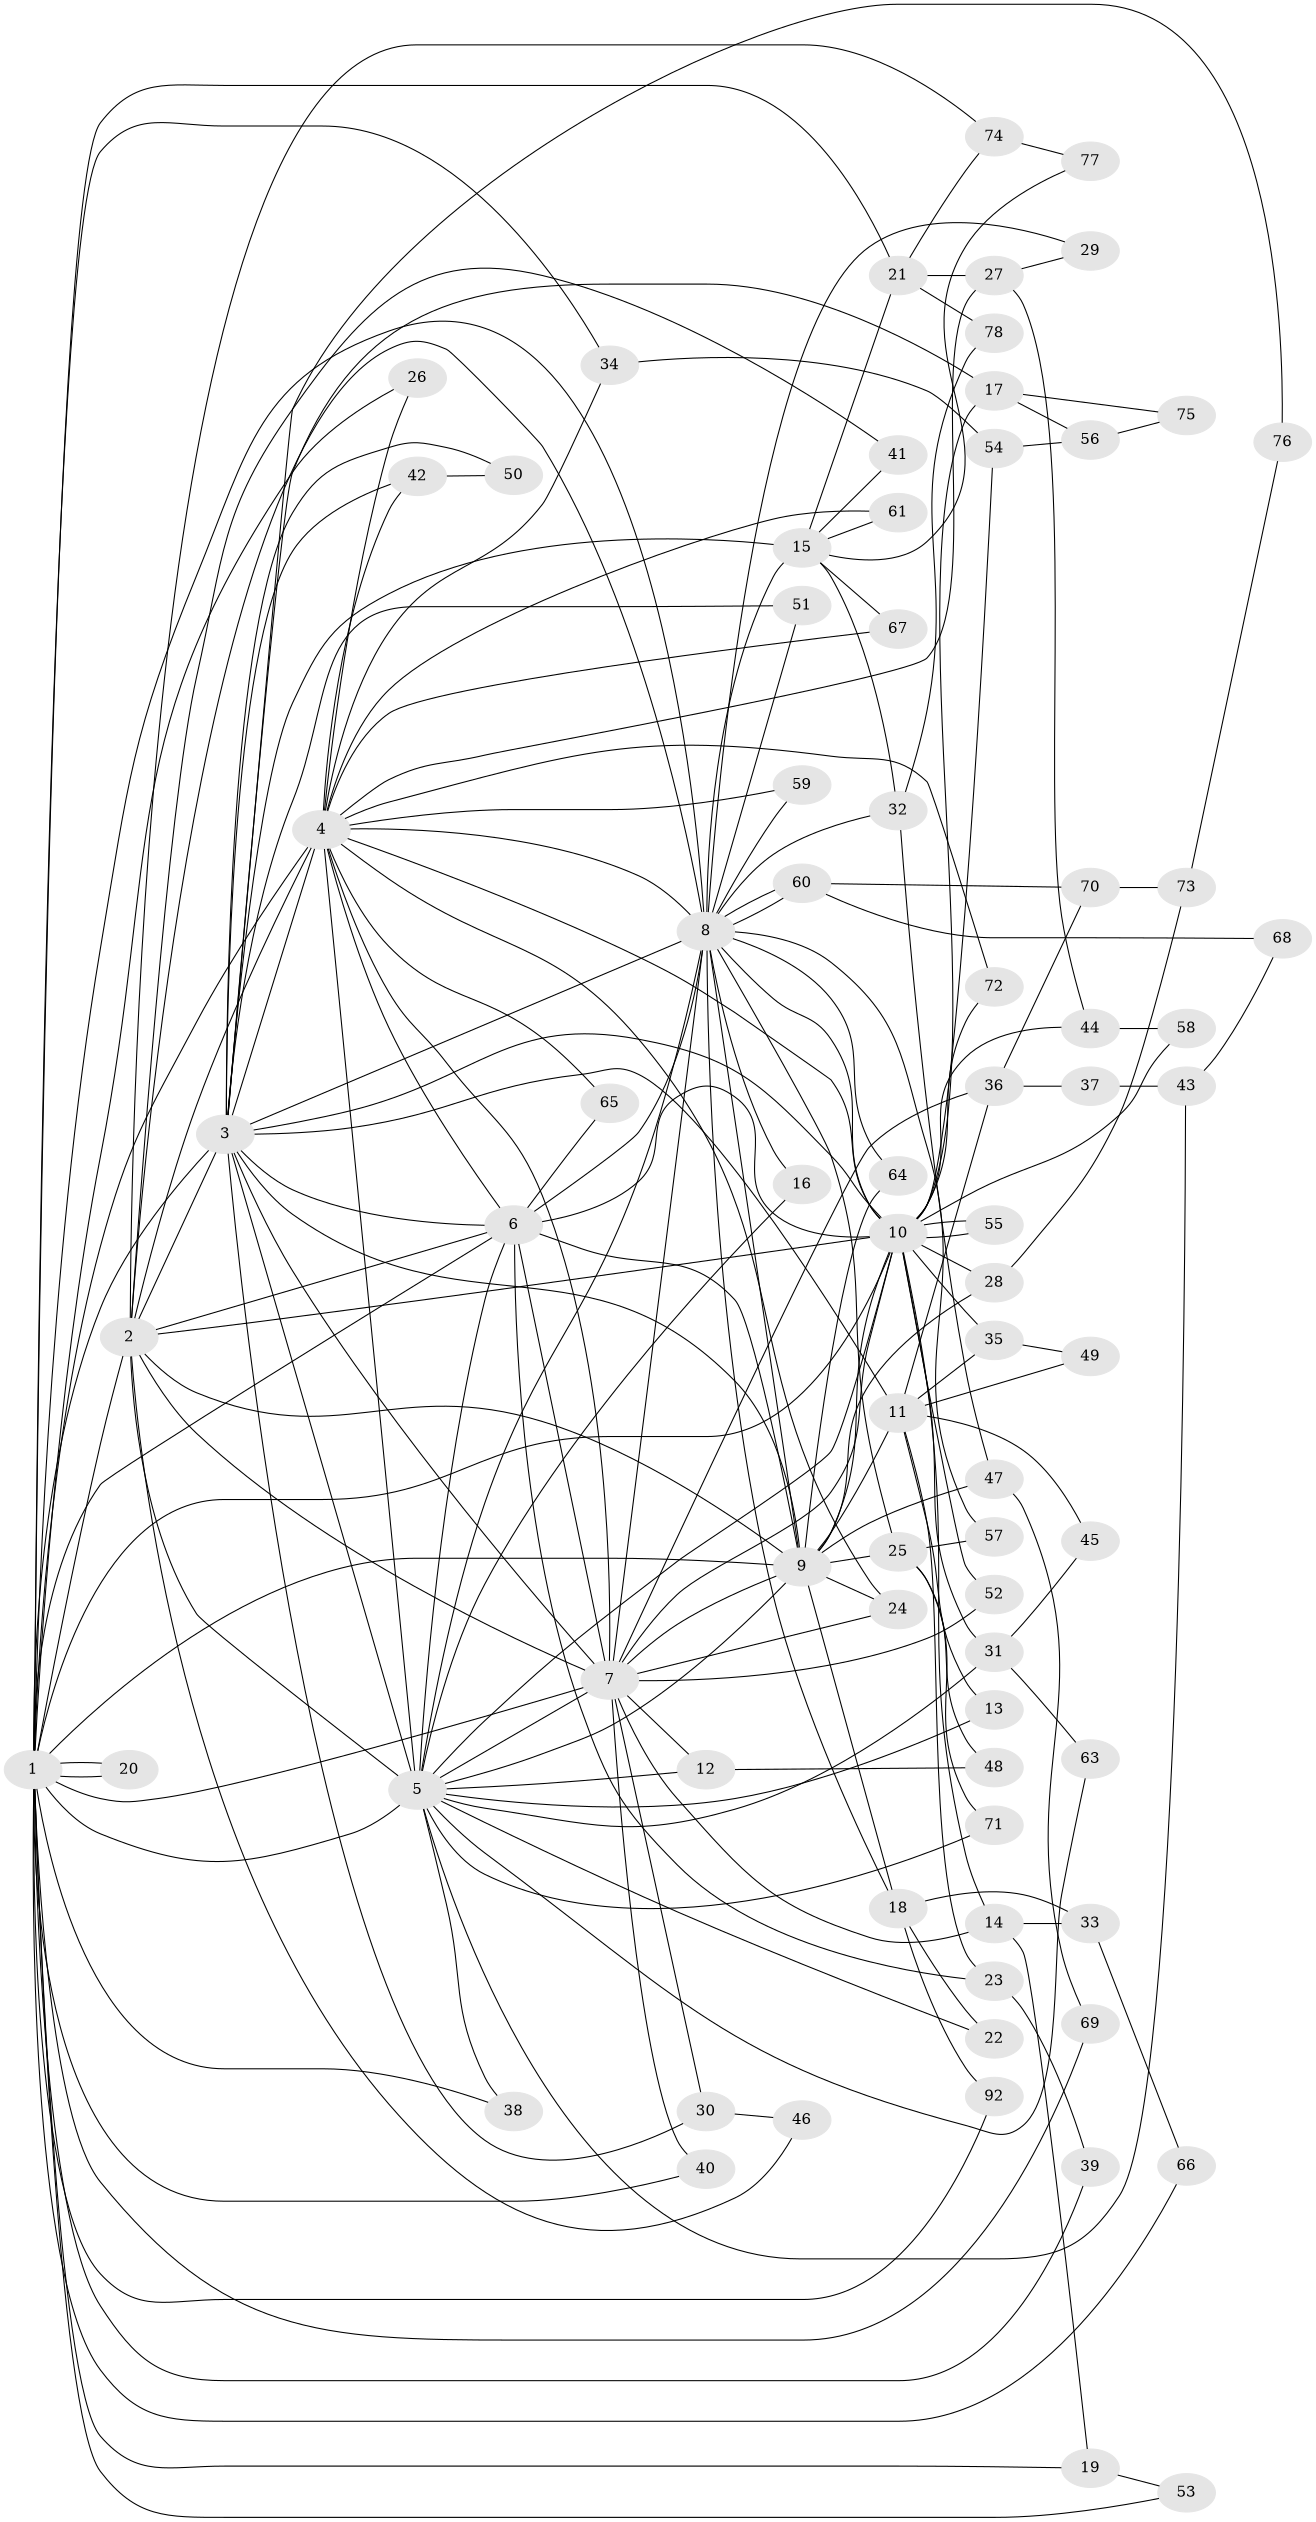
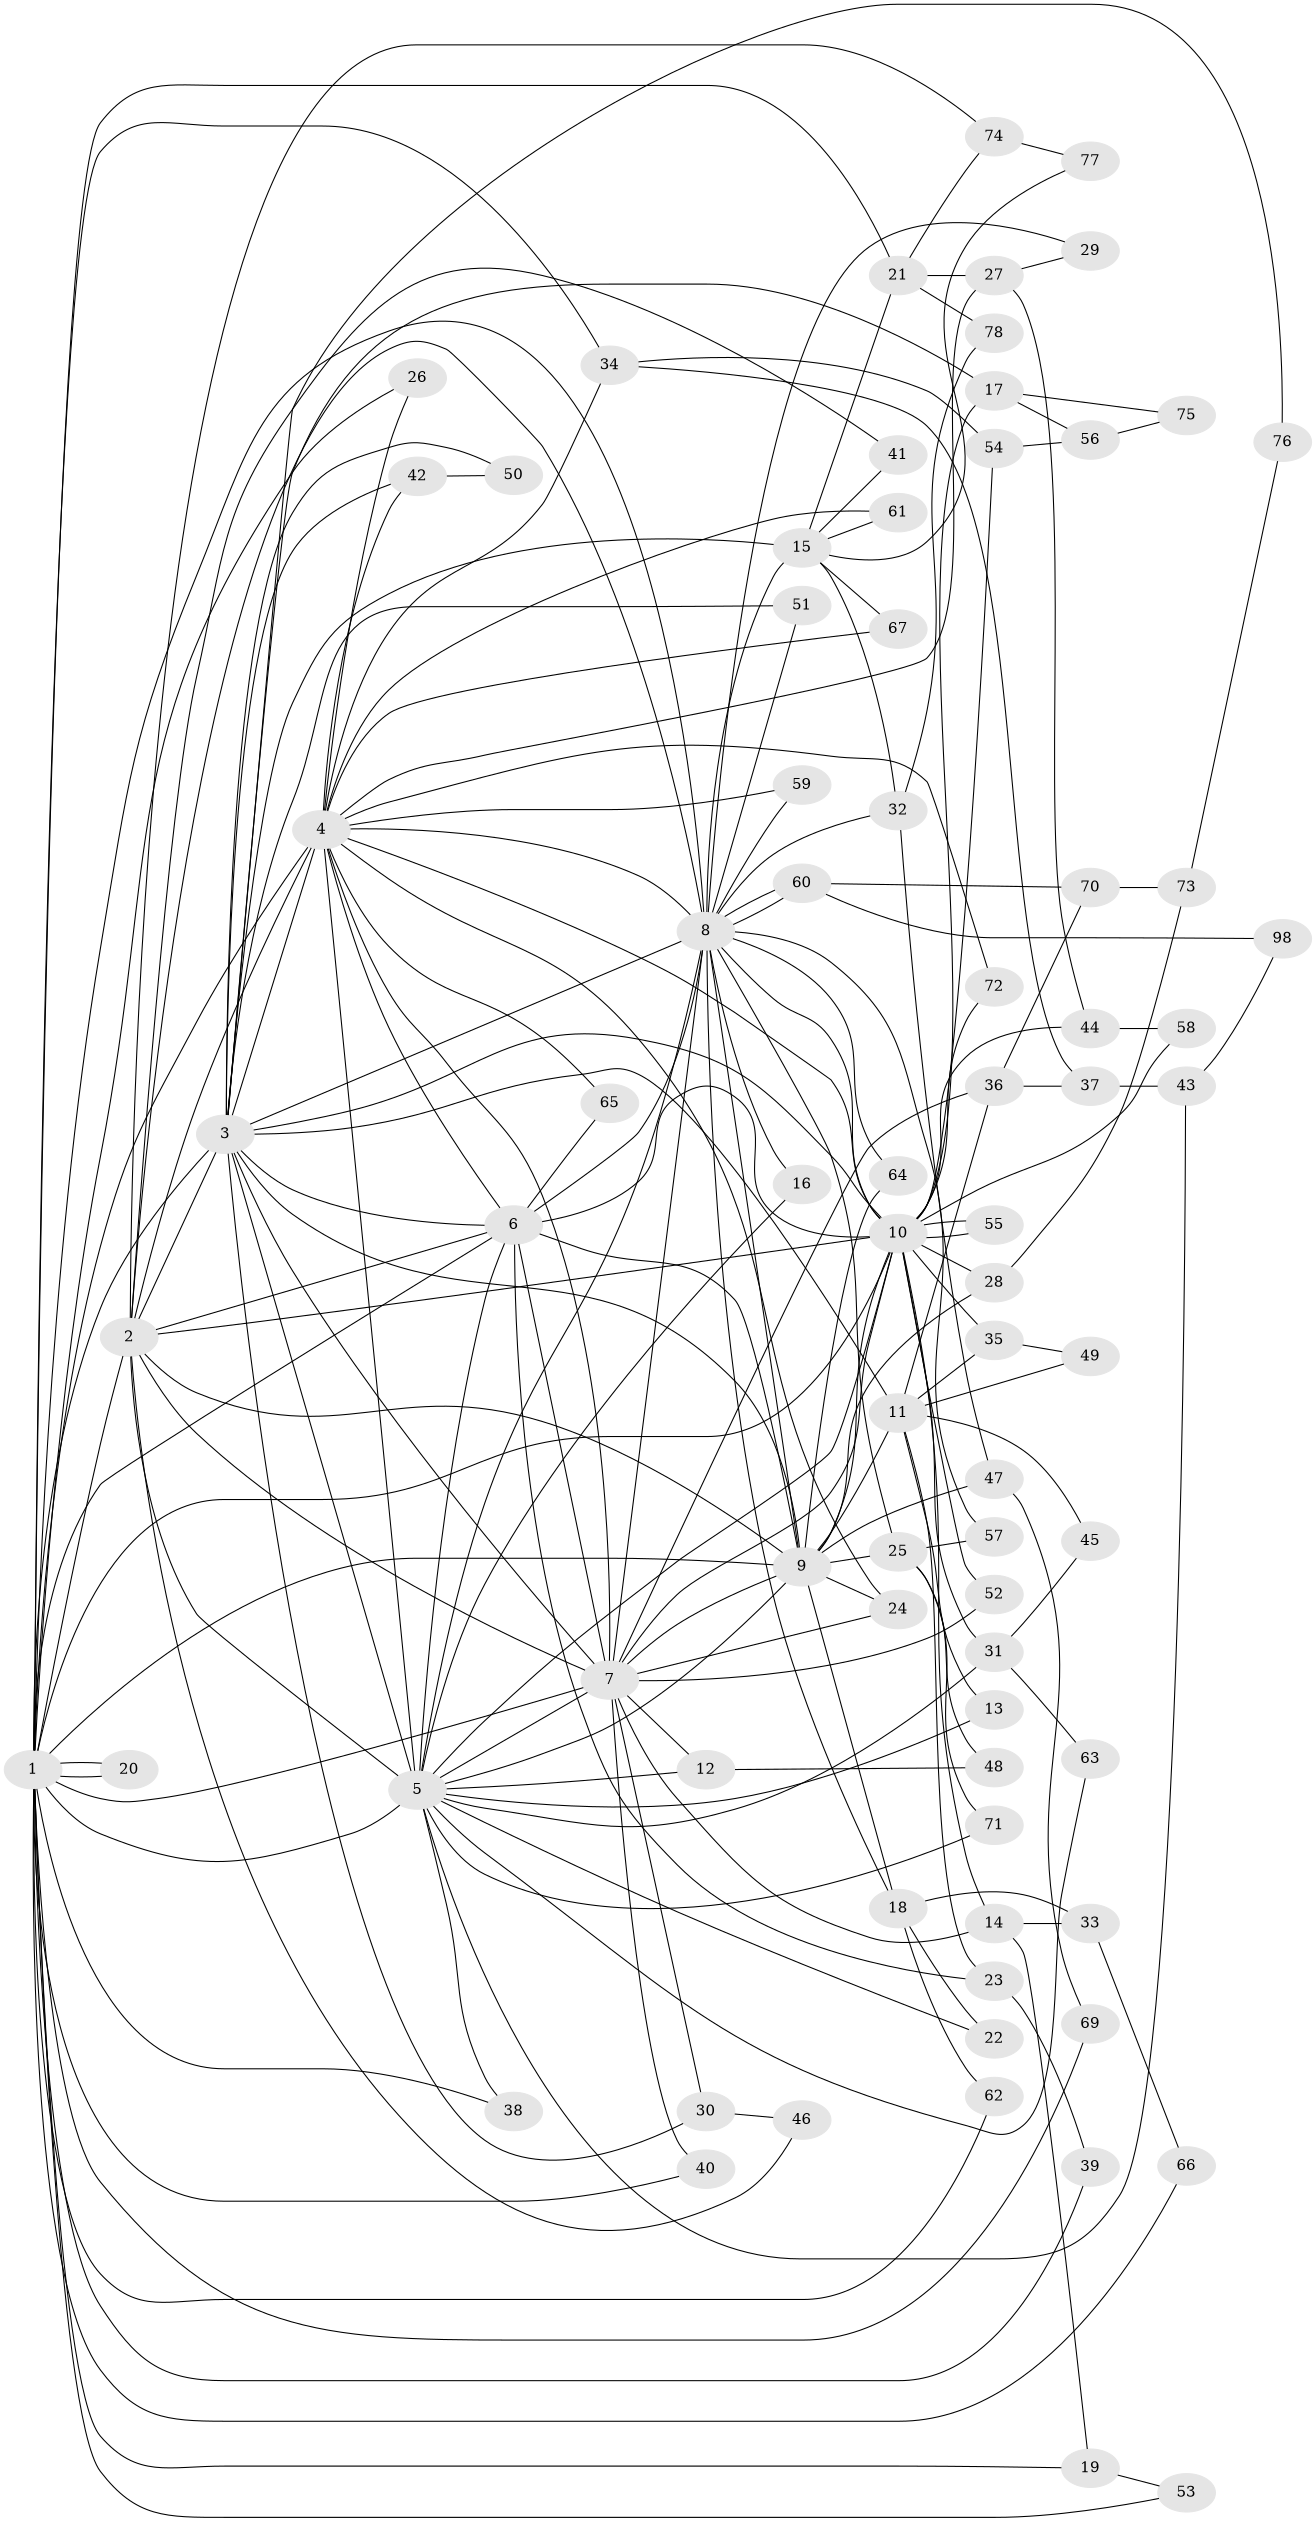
none -> (994, 622)
(1283, 939) -> (1283, 939)
(994, 2097) -> (994, 2097)
